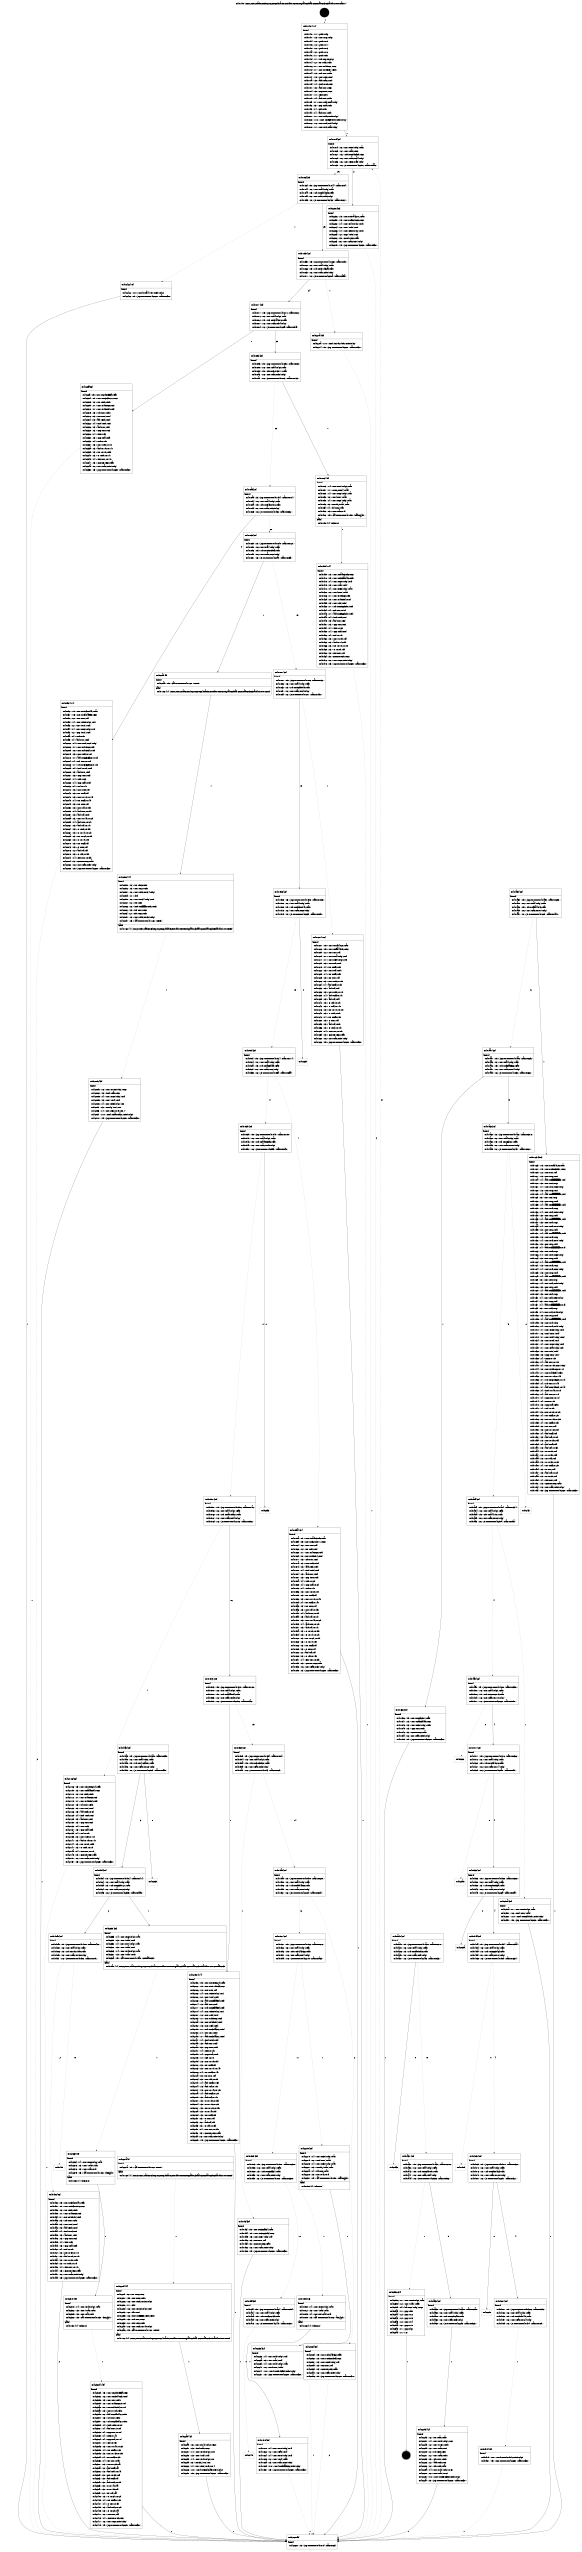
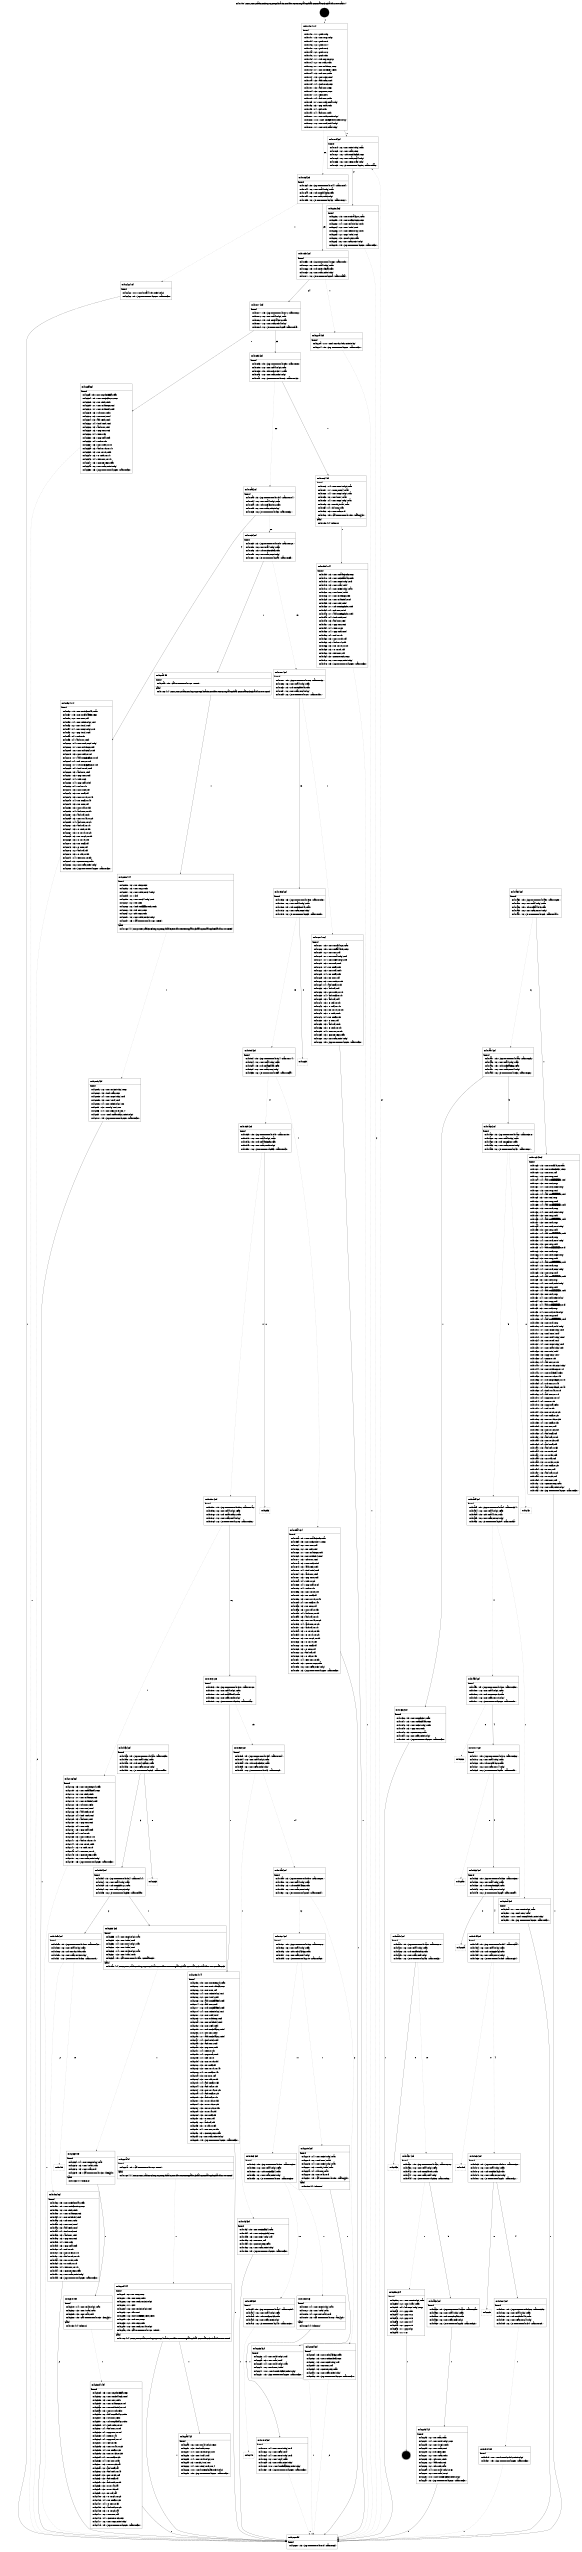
(337, 171) -> (323, 152)
(229, 2529) -> (155, 2492)
